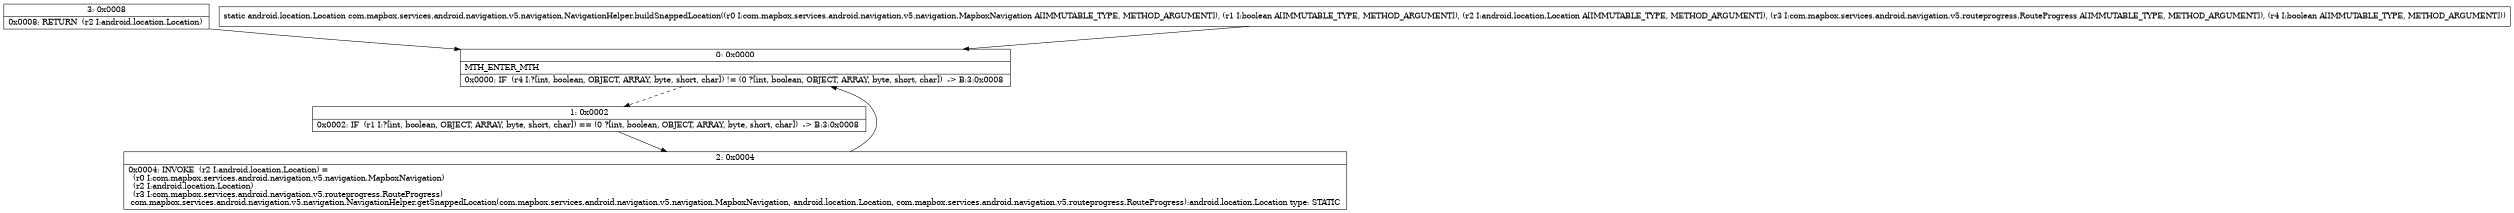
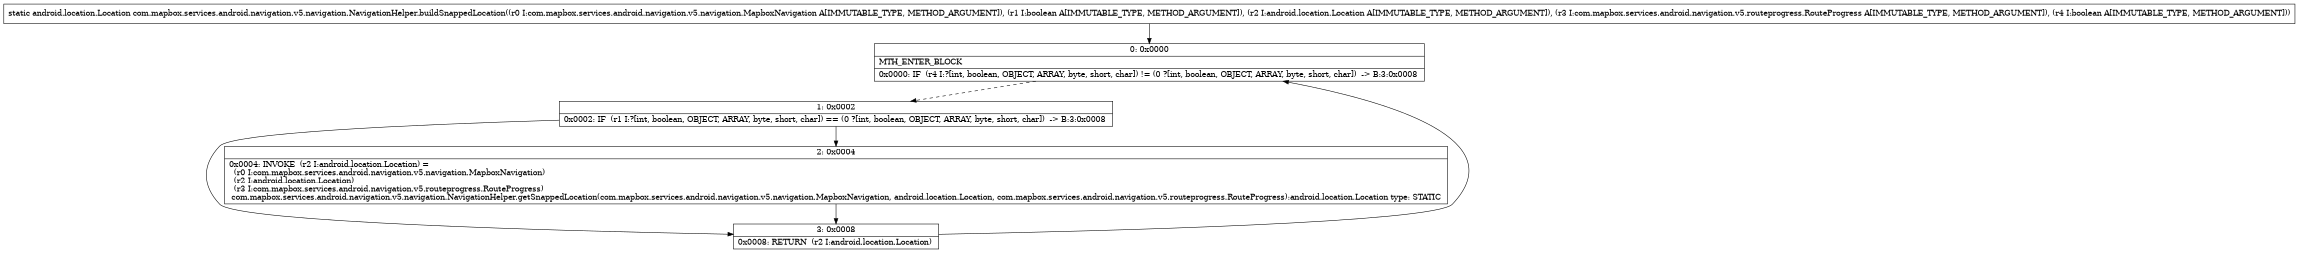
(502, 68) -> (920, 62)
(875, 115) -> (836, 211)
none -> (270, 214)
